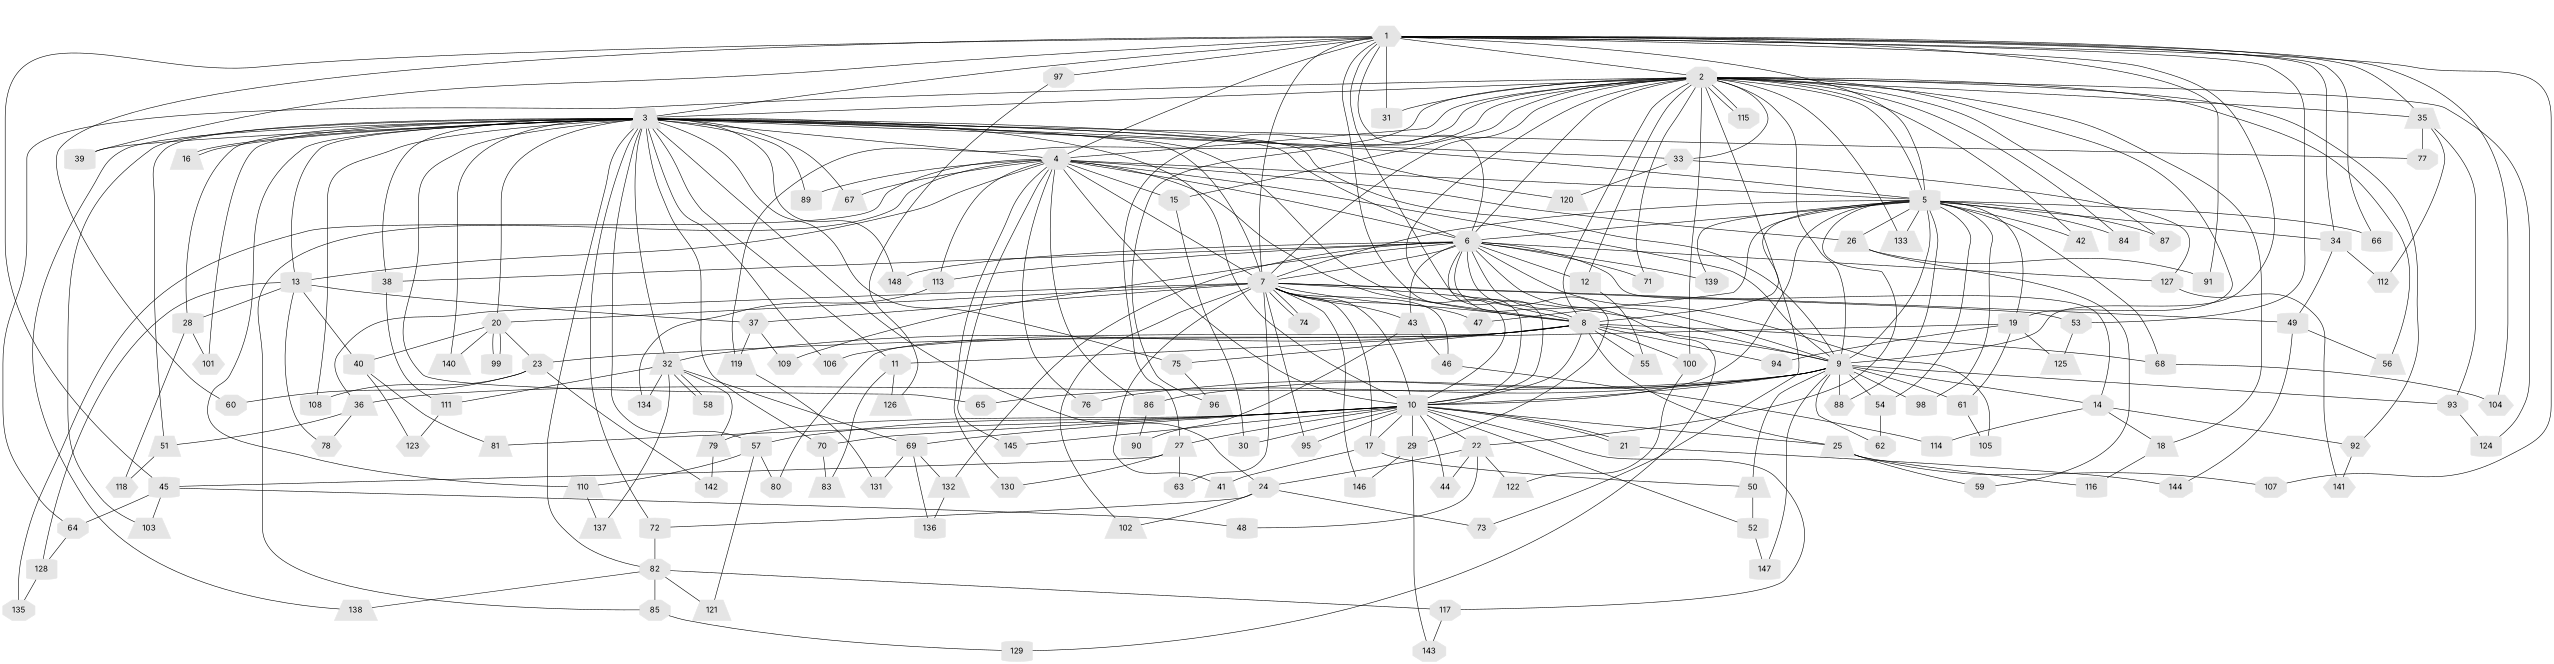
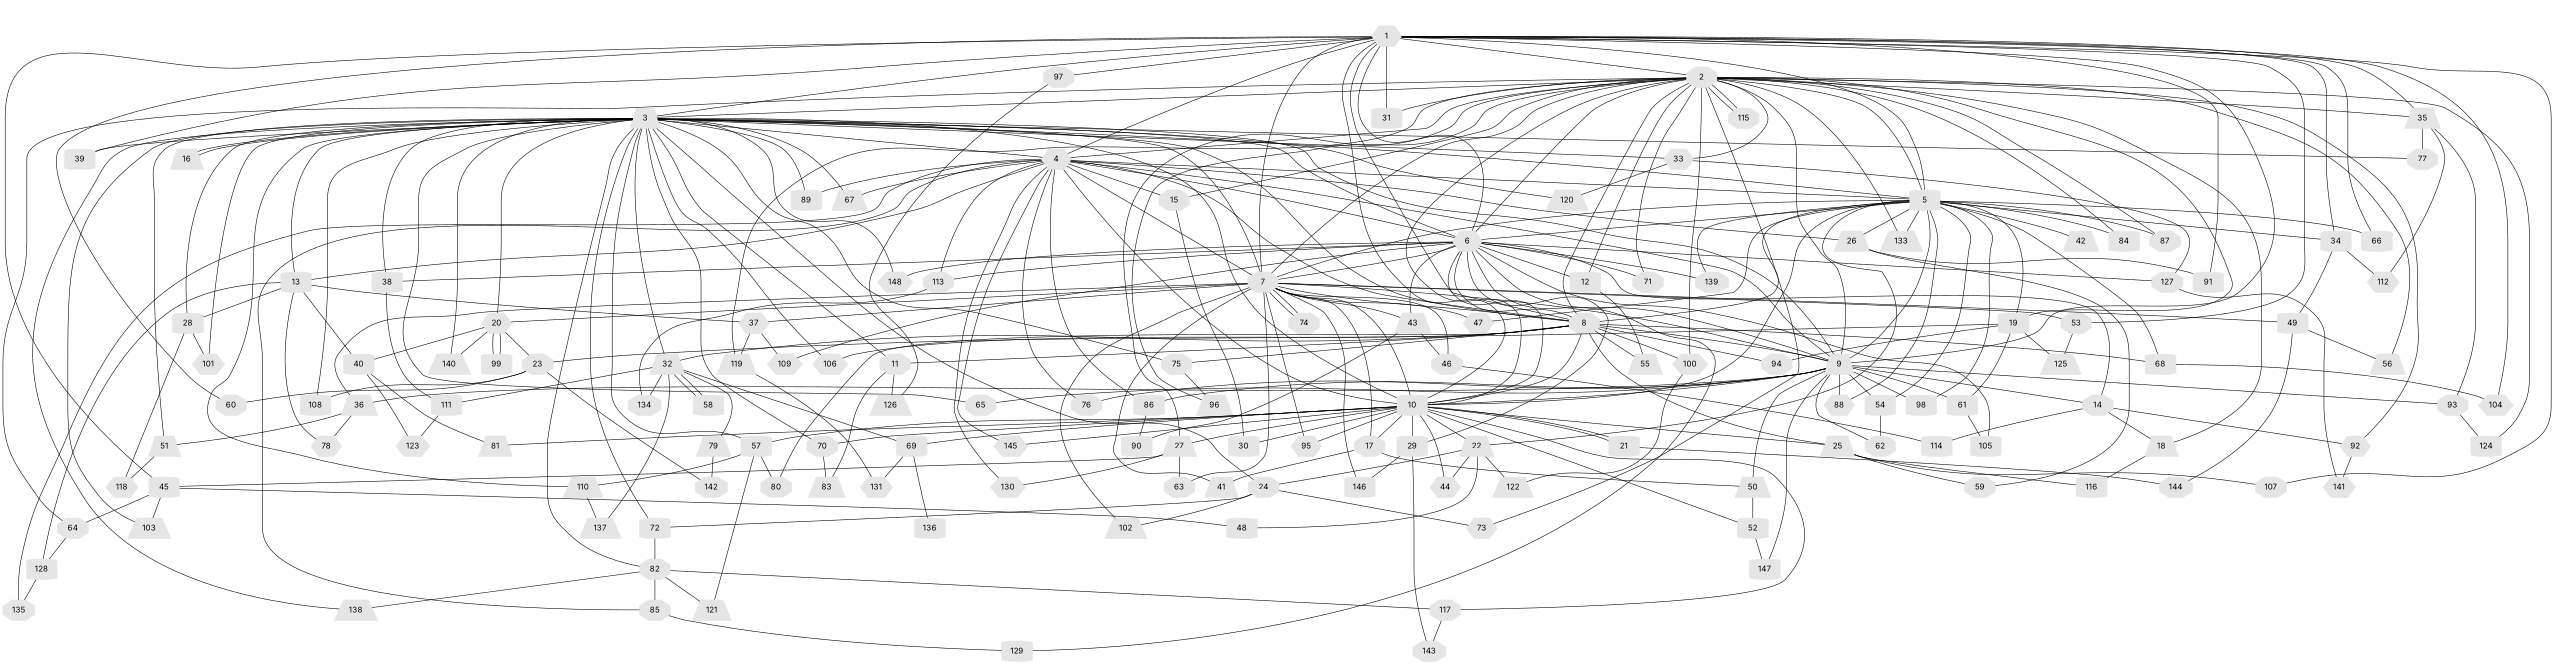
(1909, 118) -> none
(942, 419) -> none
(949, 487) -> none
